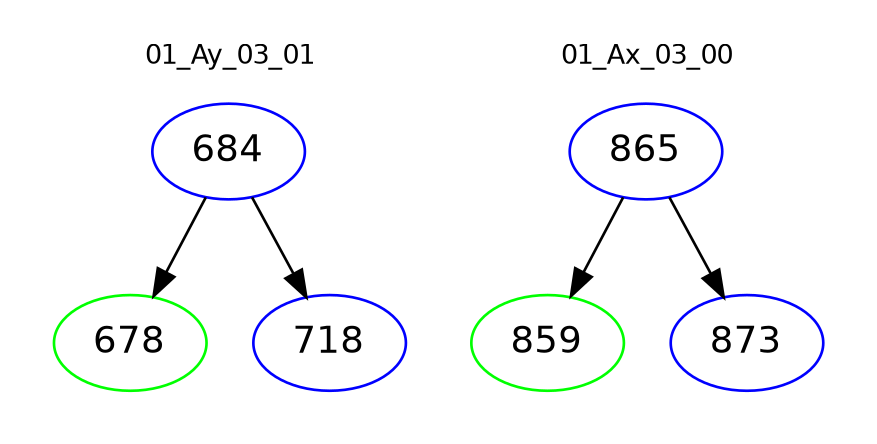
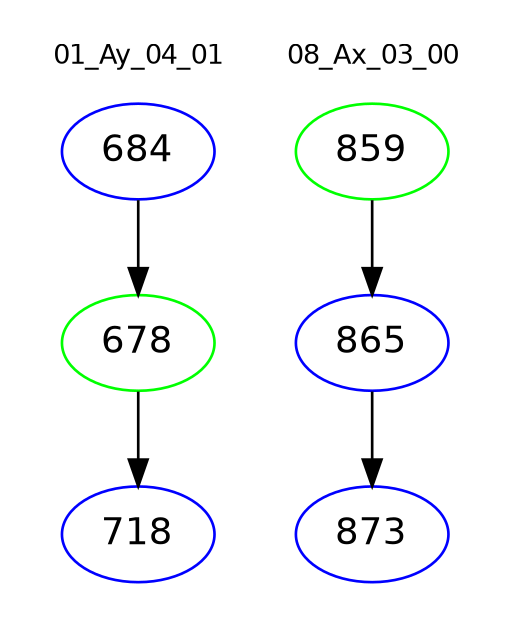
(230, 57) -> (138, 57)
(647, 57) -> (373, 57)
(273, 235) -> (138, 426)
(603, 235) -> (372, 234)
